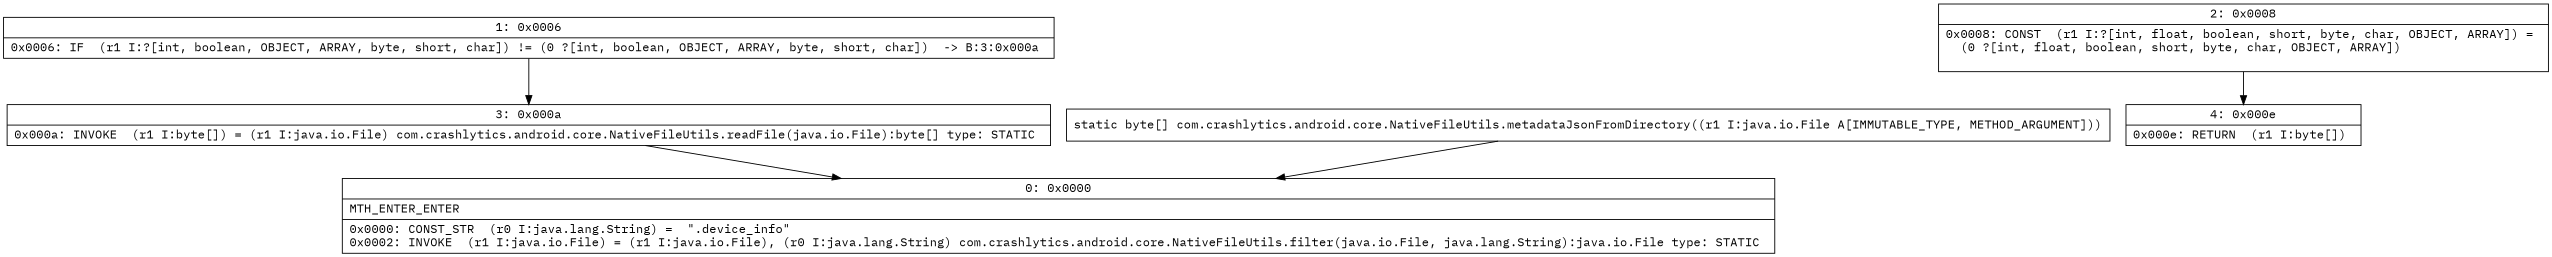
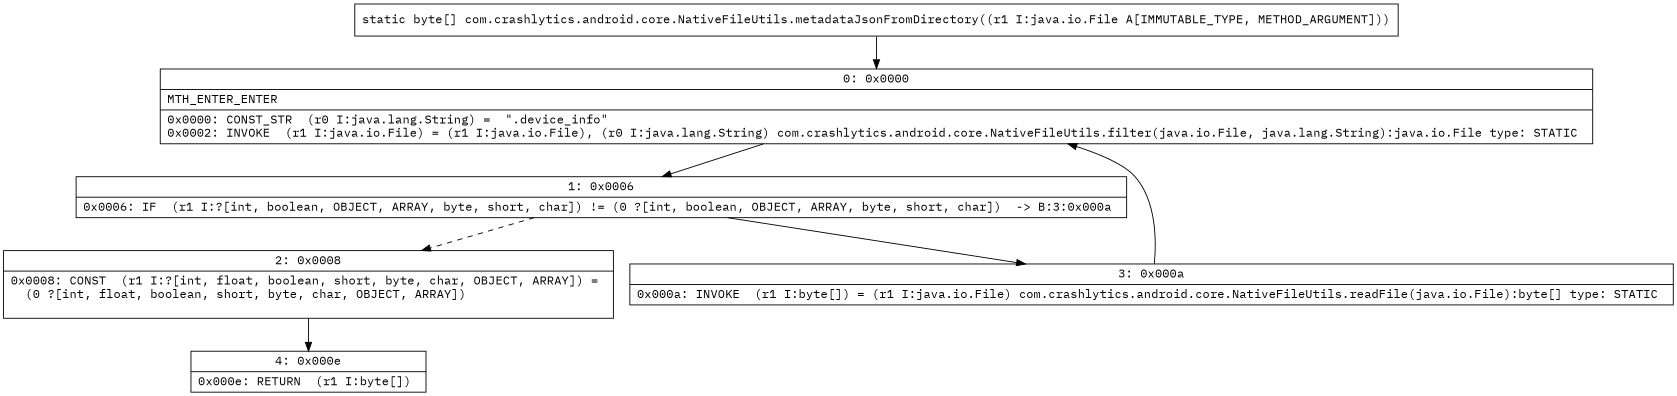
none -> (717, 159)
none -> (482, 233)
